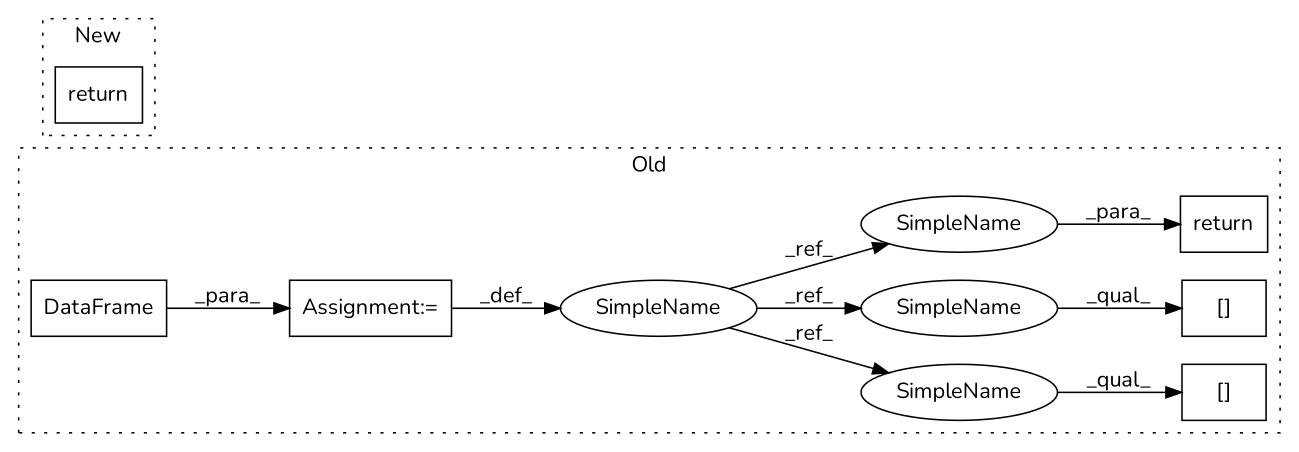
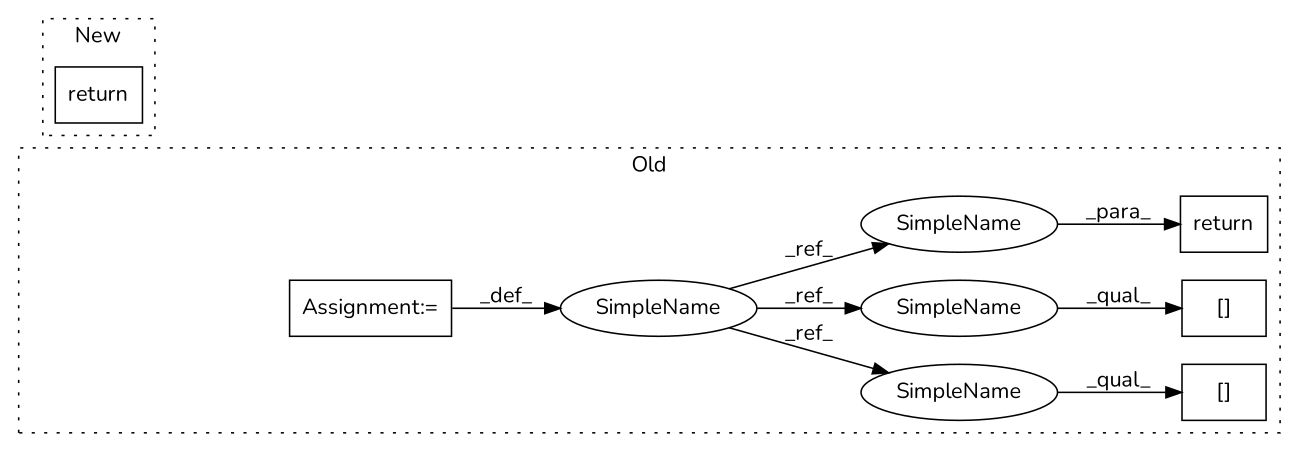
(99, 308) -> none
